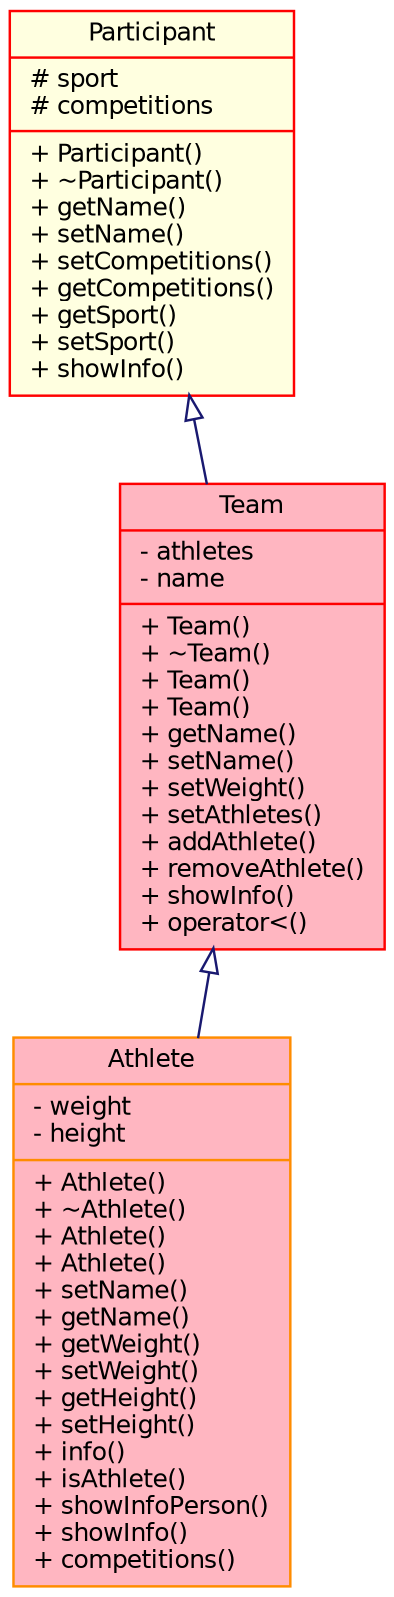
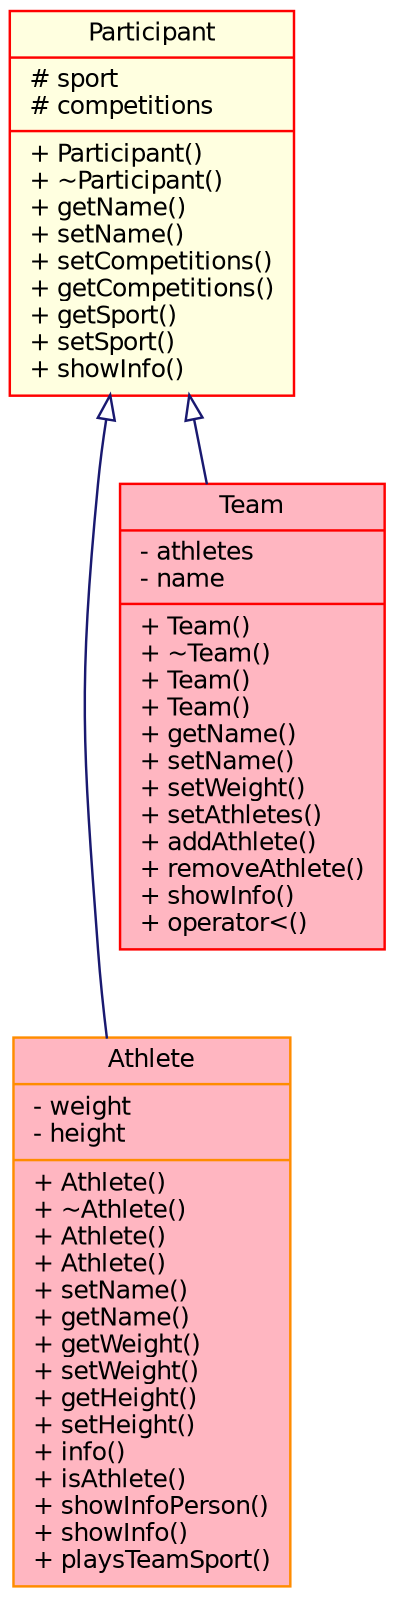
(204, 1005) -> (85, 729)
(135, 1561) -> (152, 1561)
